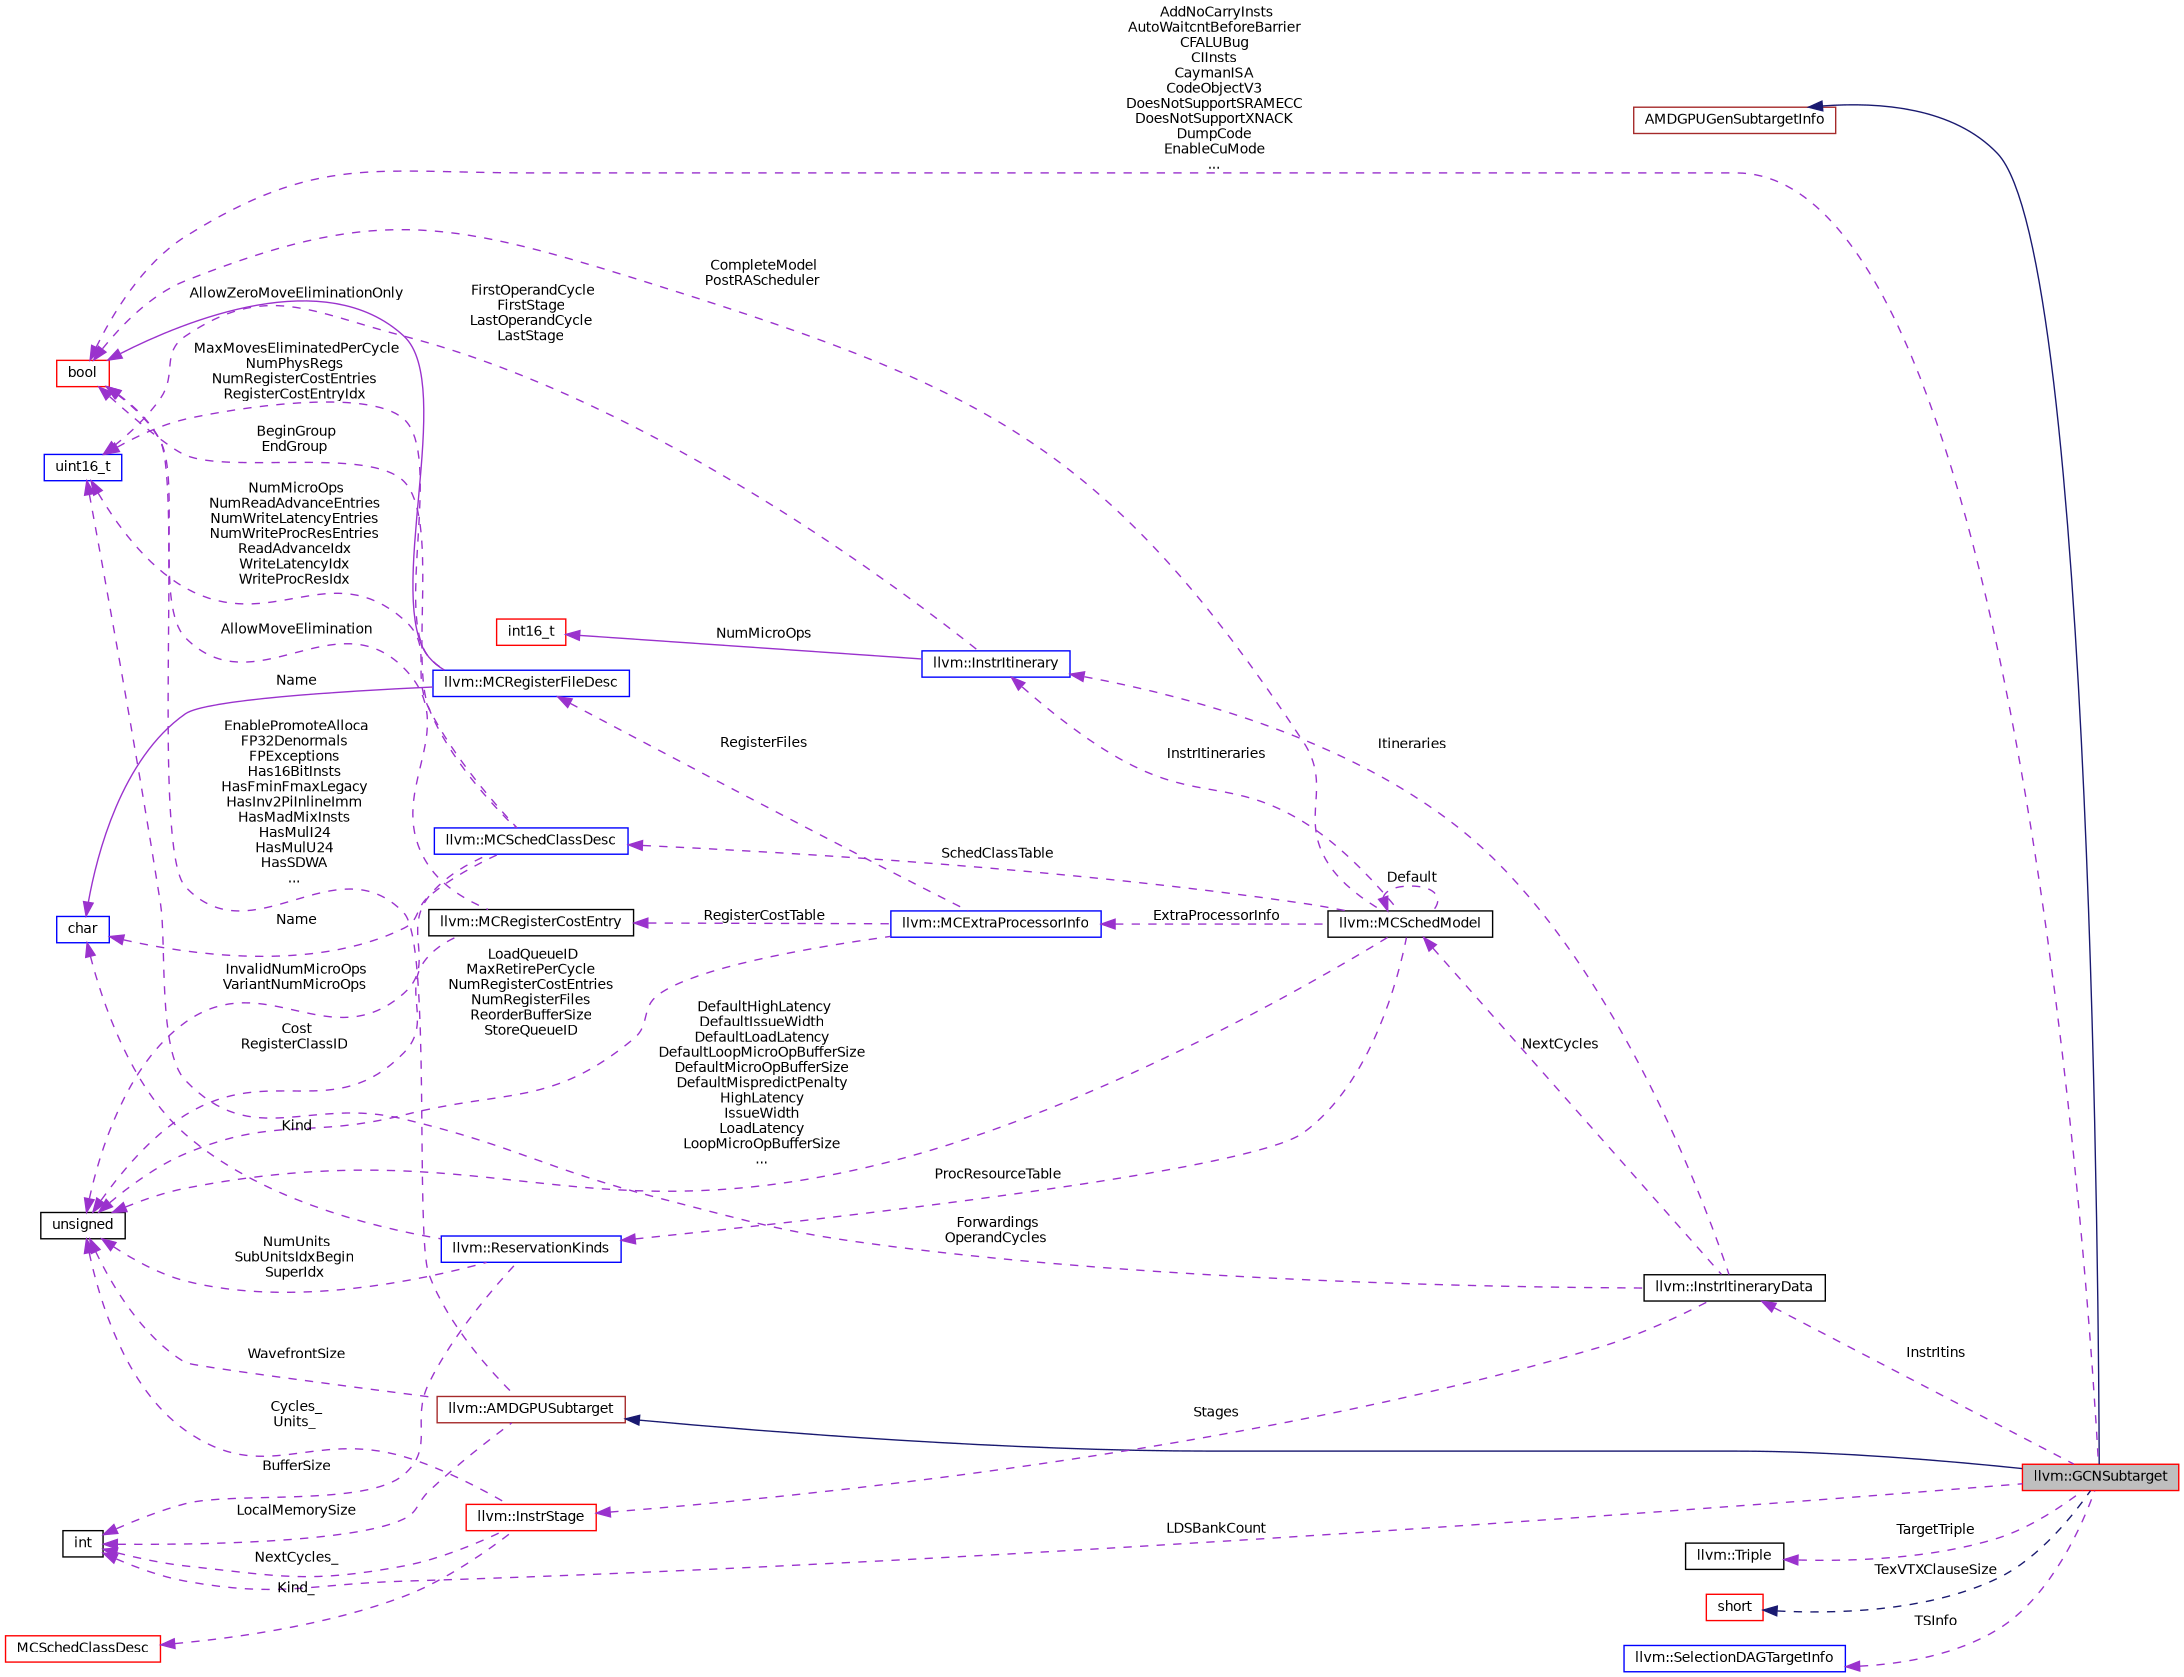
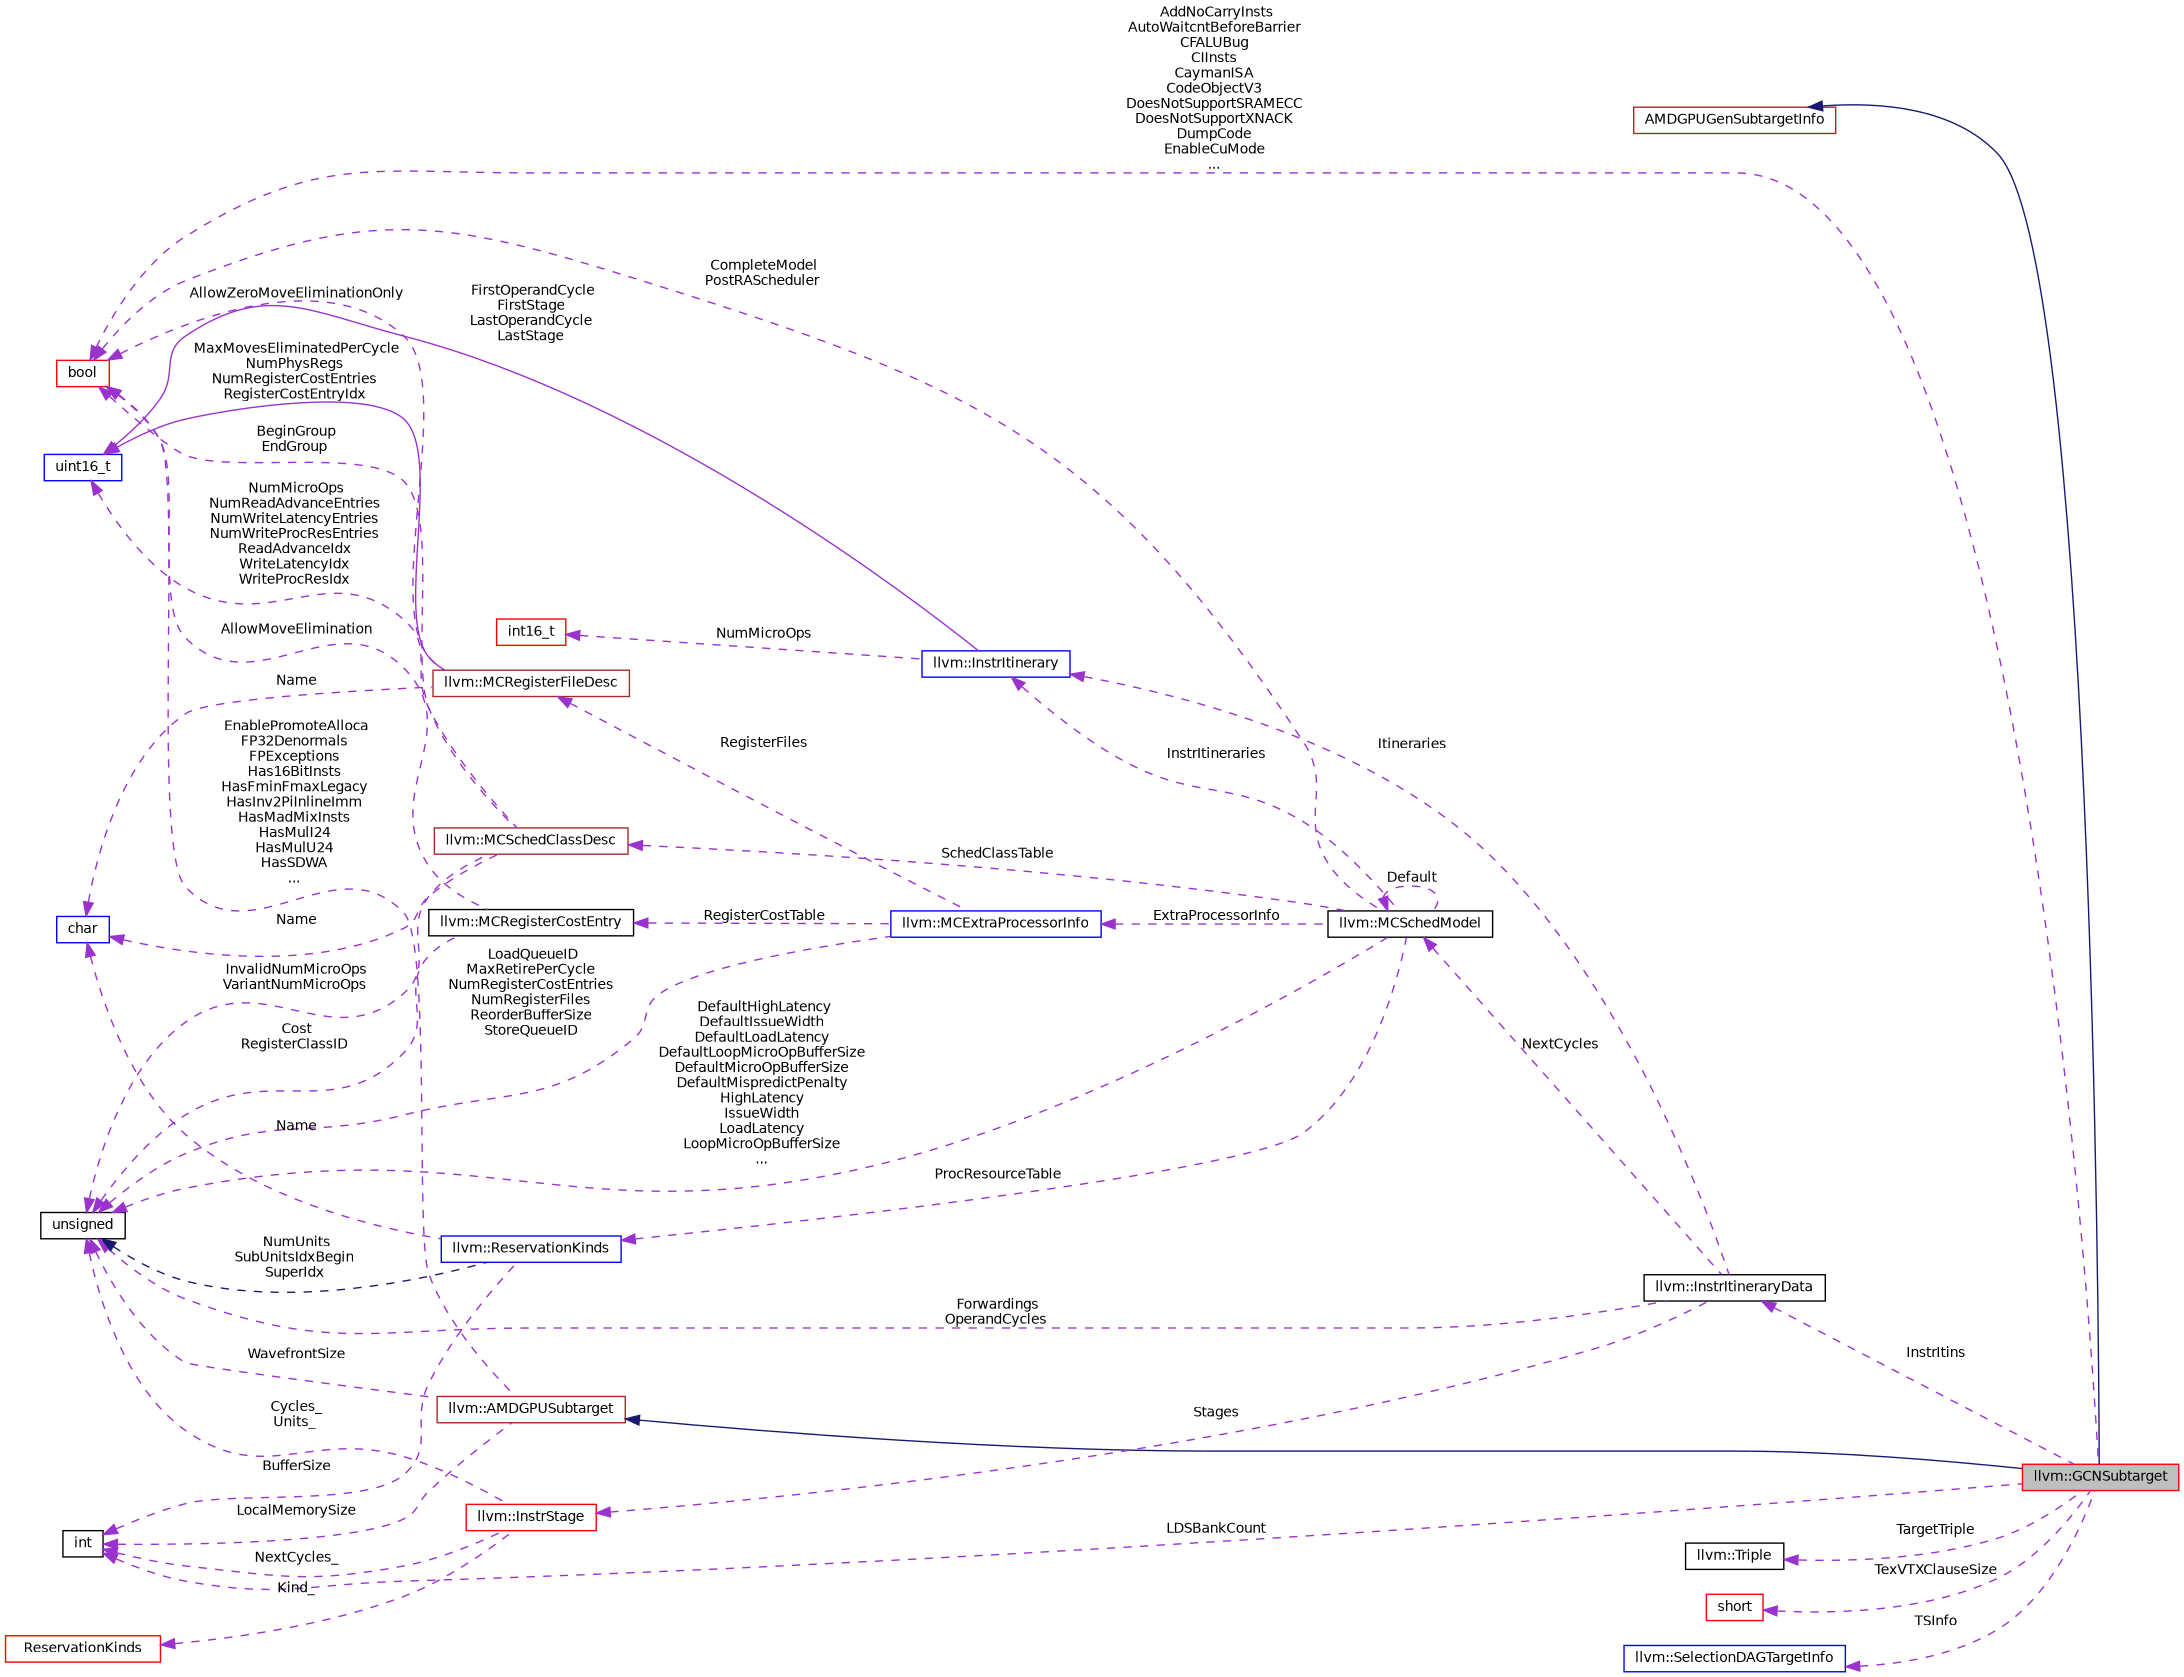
(416, 357) -> (416, 357)
(543, 385) -> (543, 385)
(390, 411) -> (390, 411)
(751, 647) -> (751, 647)
(531, 683) -> (531, 683)
(201, 708) -> (201, 708)
(531, 841) -> (531, 841)
(295, 1127) -> (295, 1127)
(561, 1168) -> (879, 1328)
(297, 1292) -> (297, 1292)
(1953, 1595) -> (1953, 1595)
(83, 1649) -> (83, 1649)
